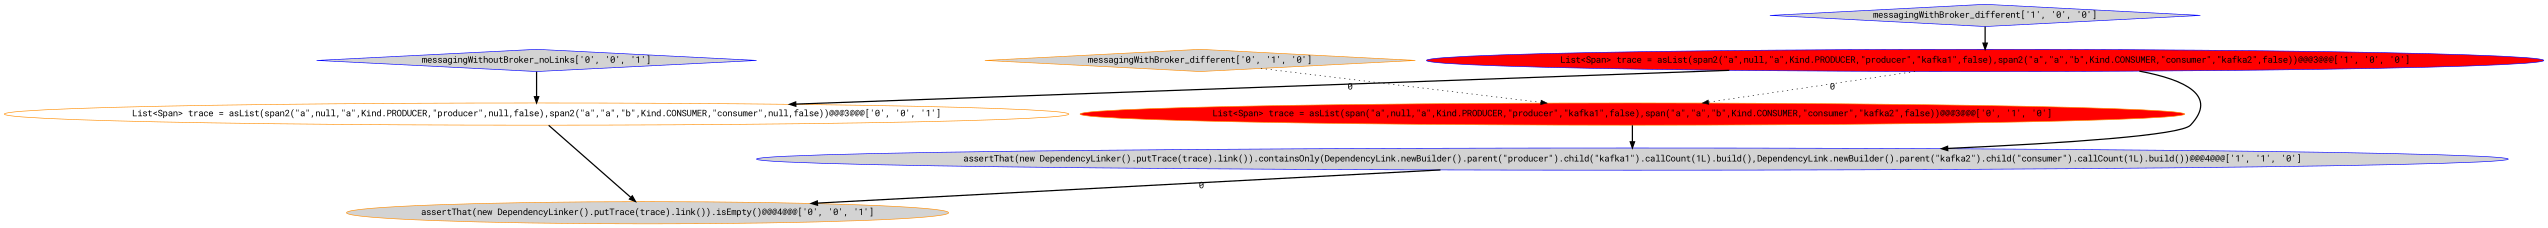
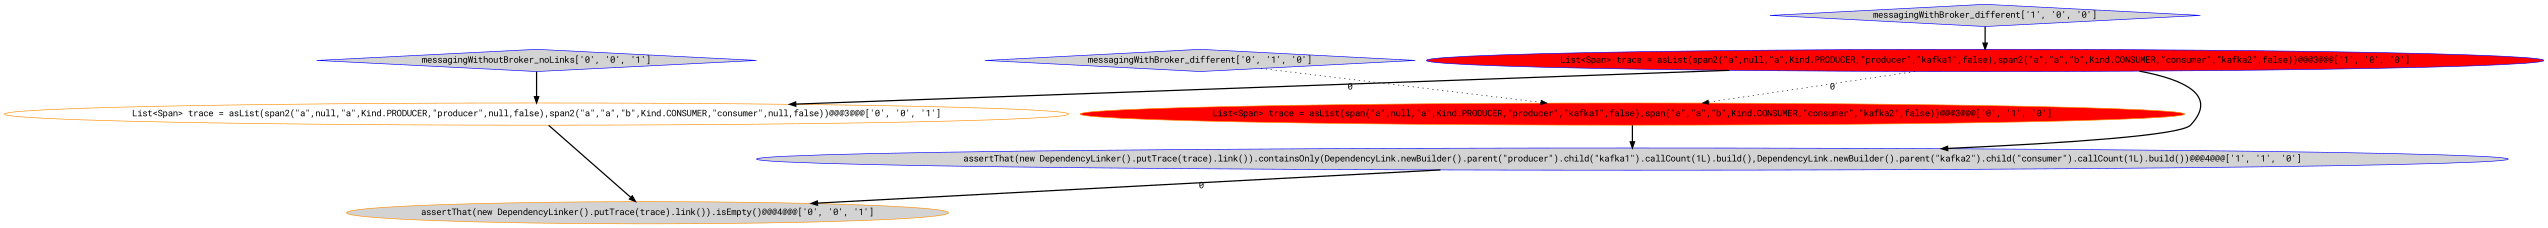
(1200, 60) -> (1200, 60)
